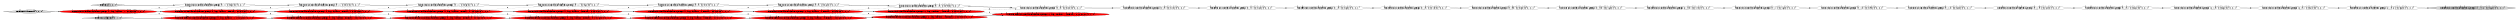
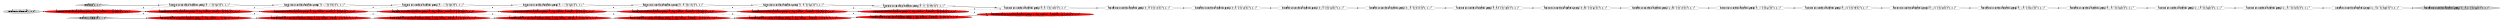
(30, 12) -> (22, 12)
